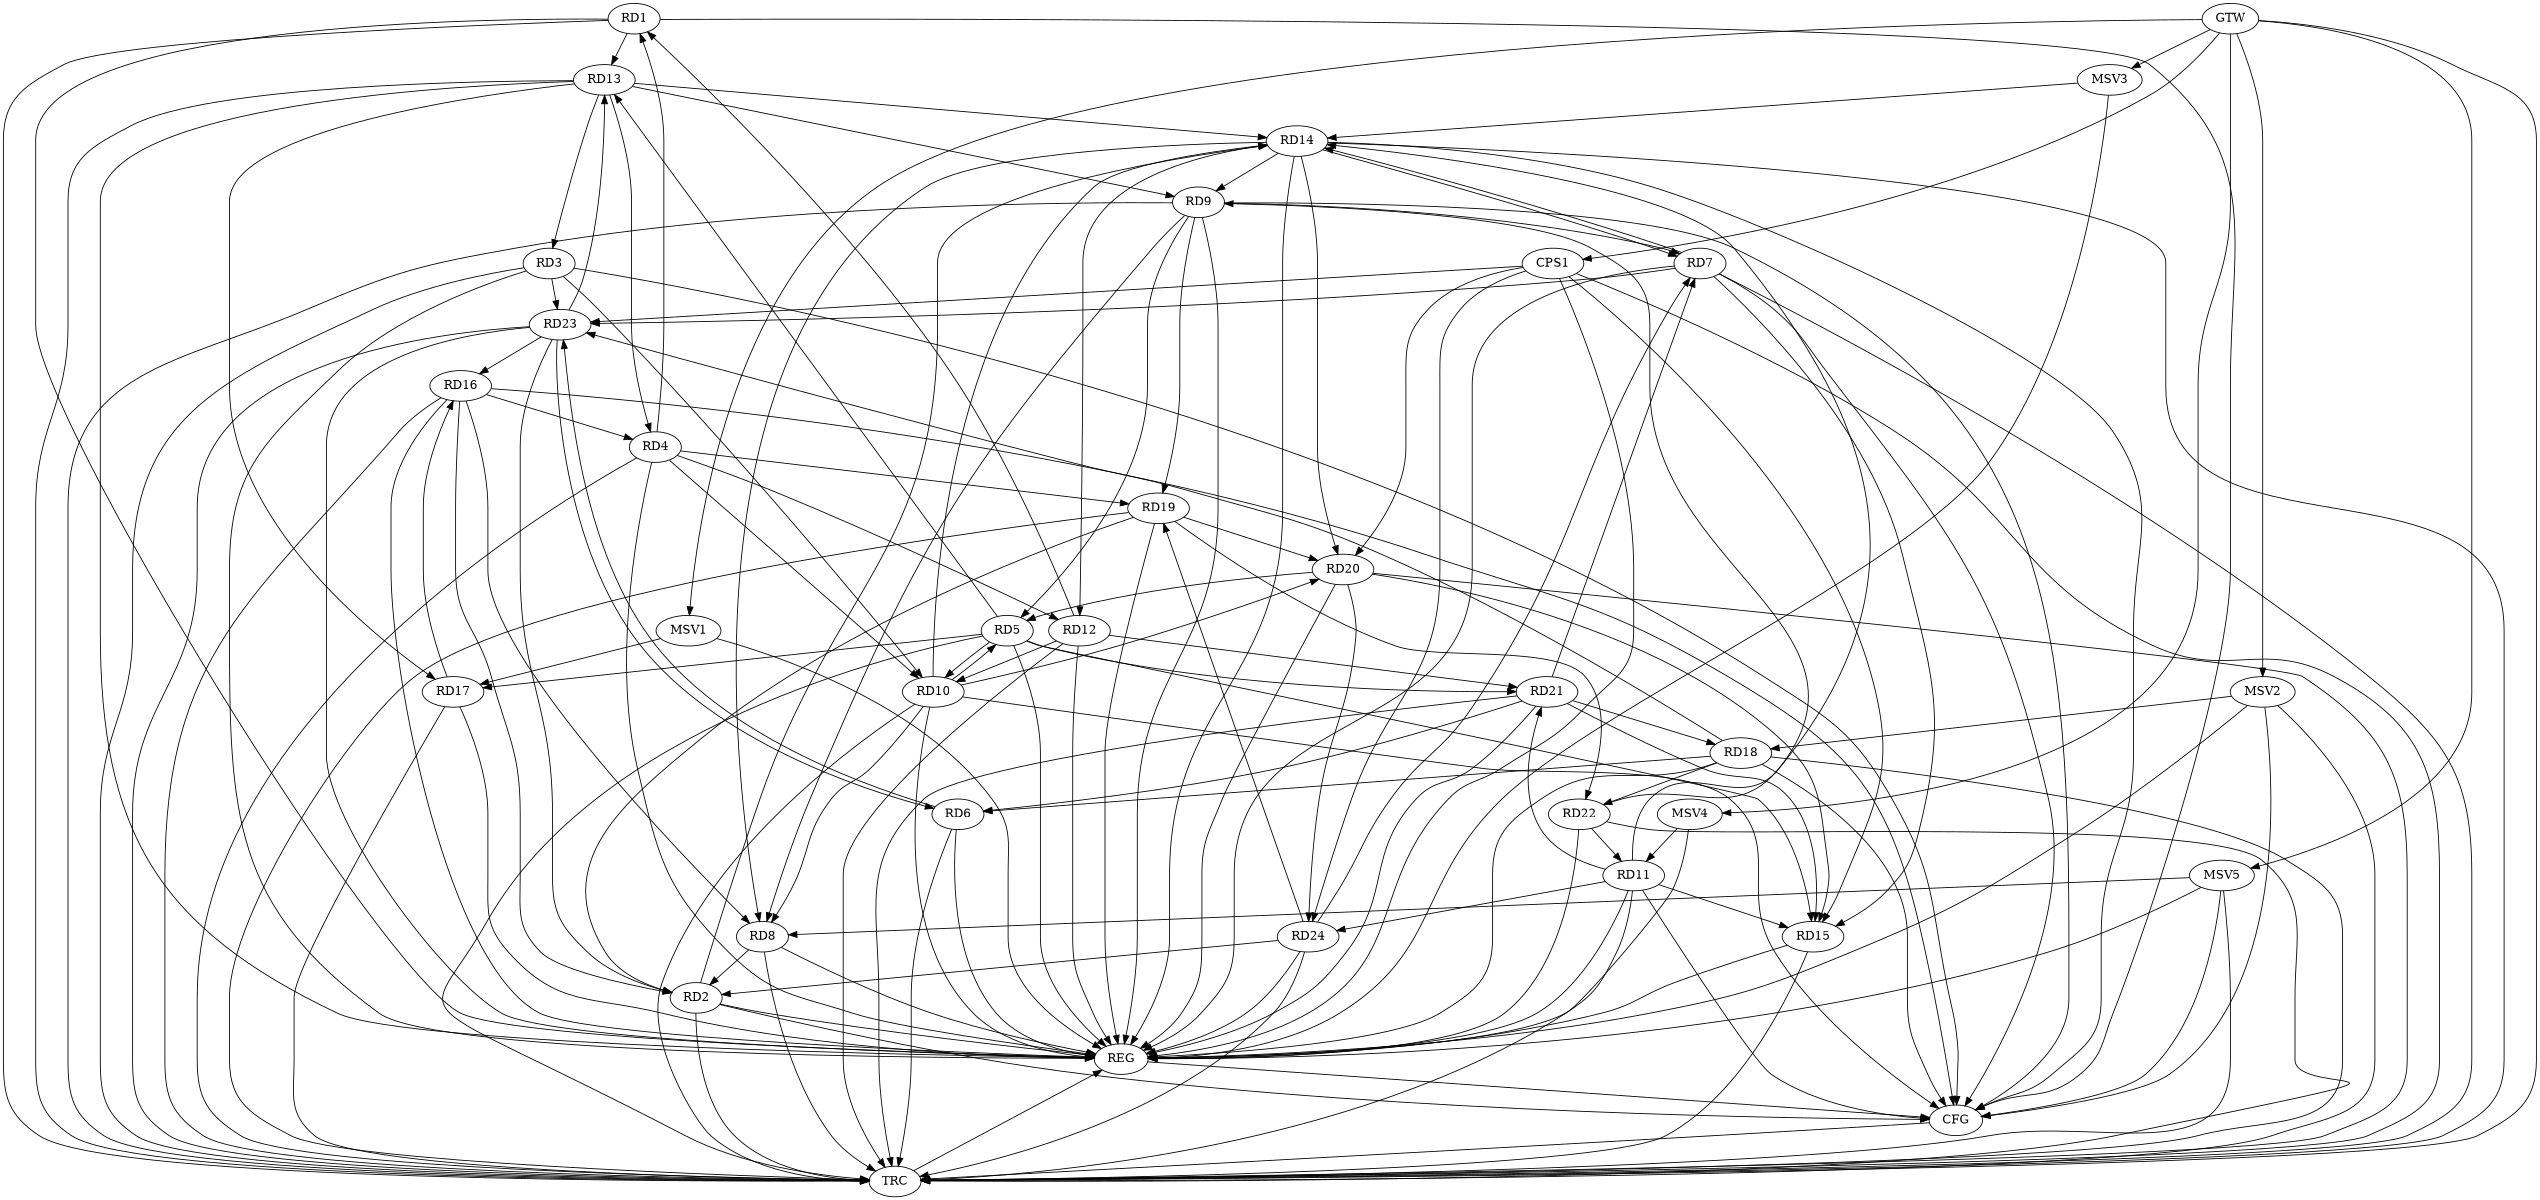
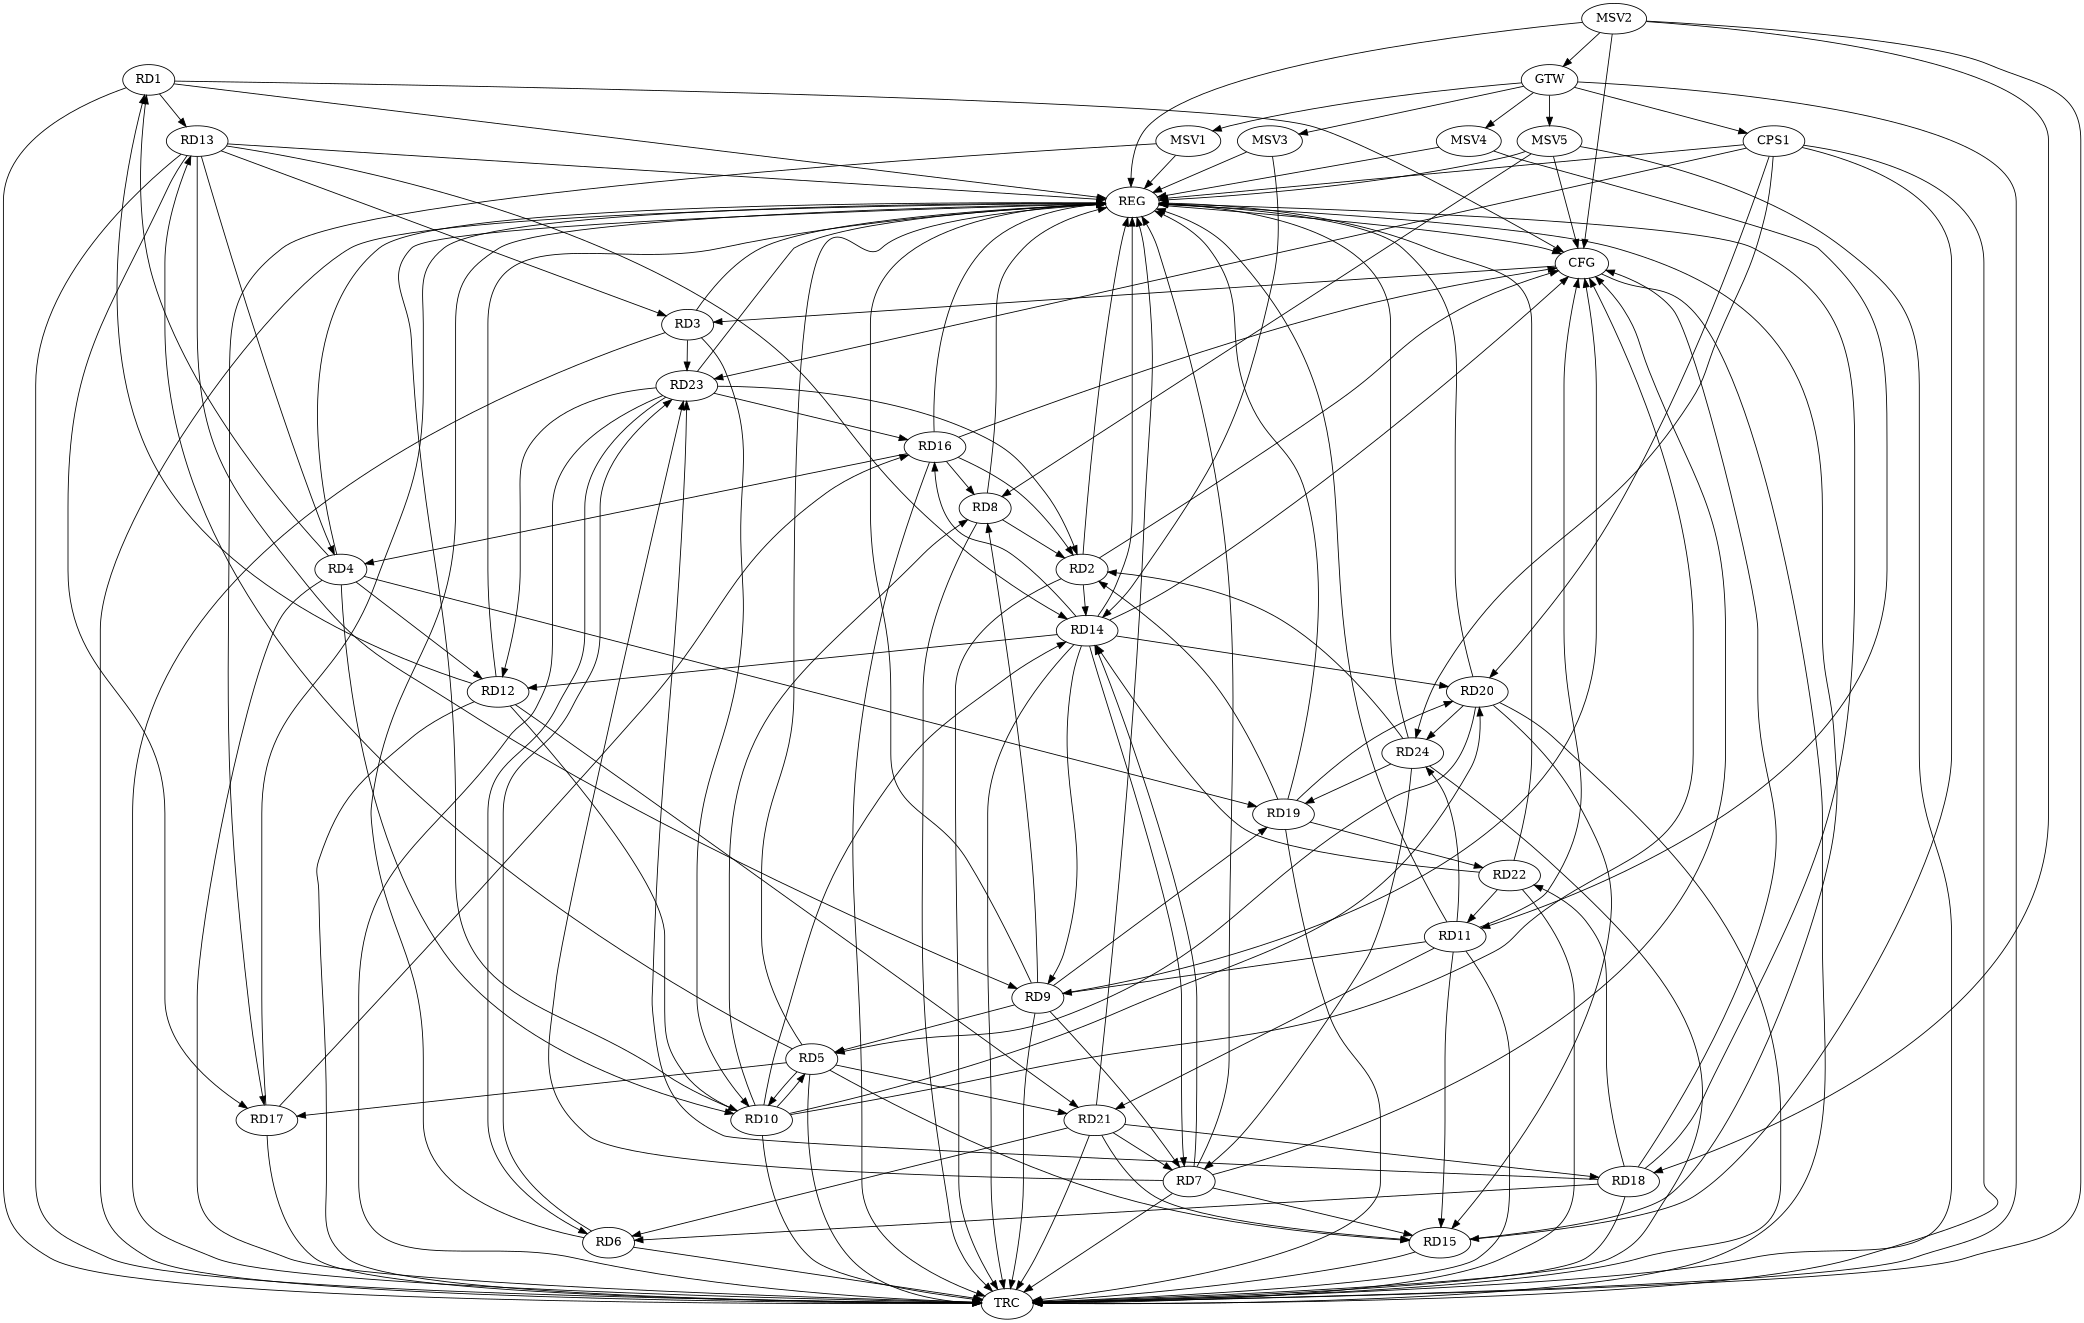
(597, 209) -> (520, 485)
(2263, 349) -> (1585, 47)
(790, 356) -> (1001, 548)
(1417, 501) -> (1139, 294)
